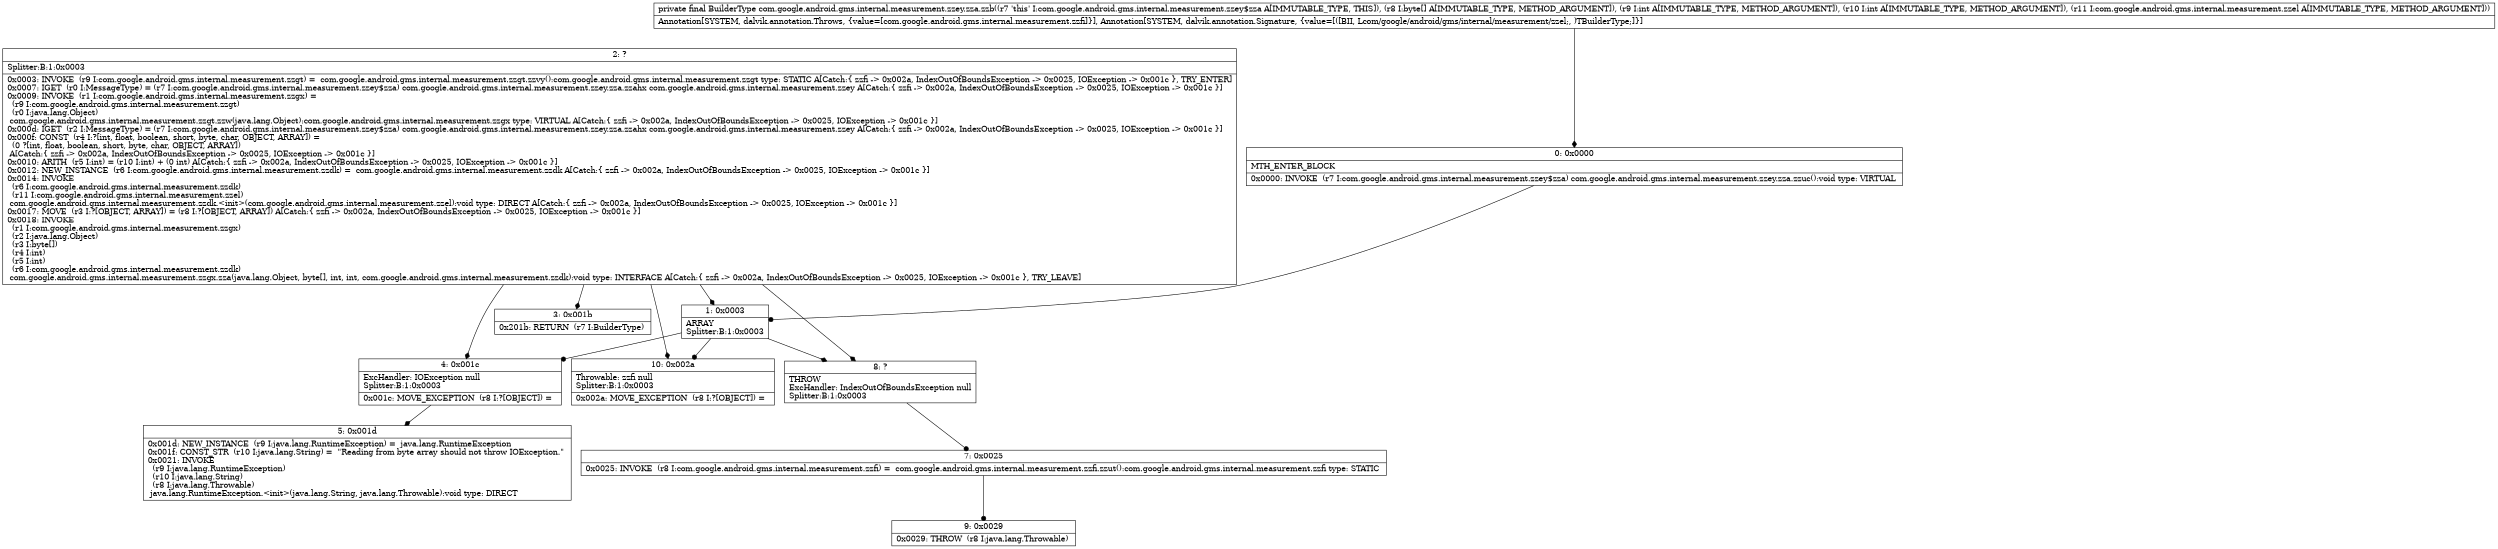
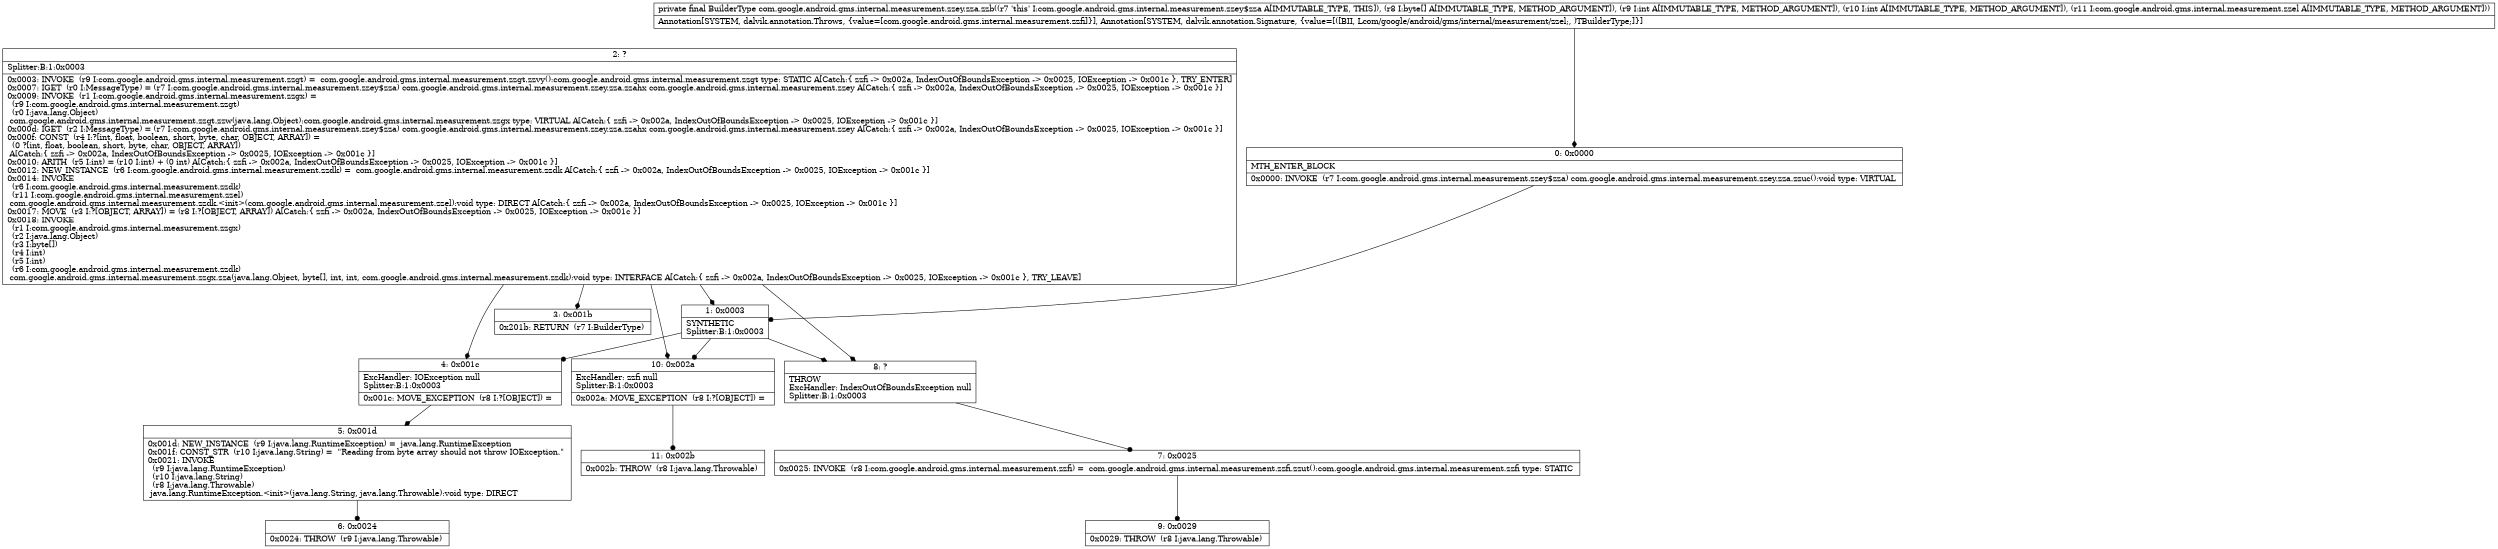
(700, 324) -> (710, 324)
(614, 378) -> (617, 378)
none -> (673, 463)
none -> (357, 533)
